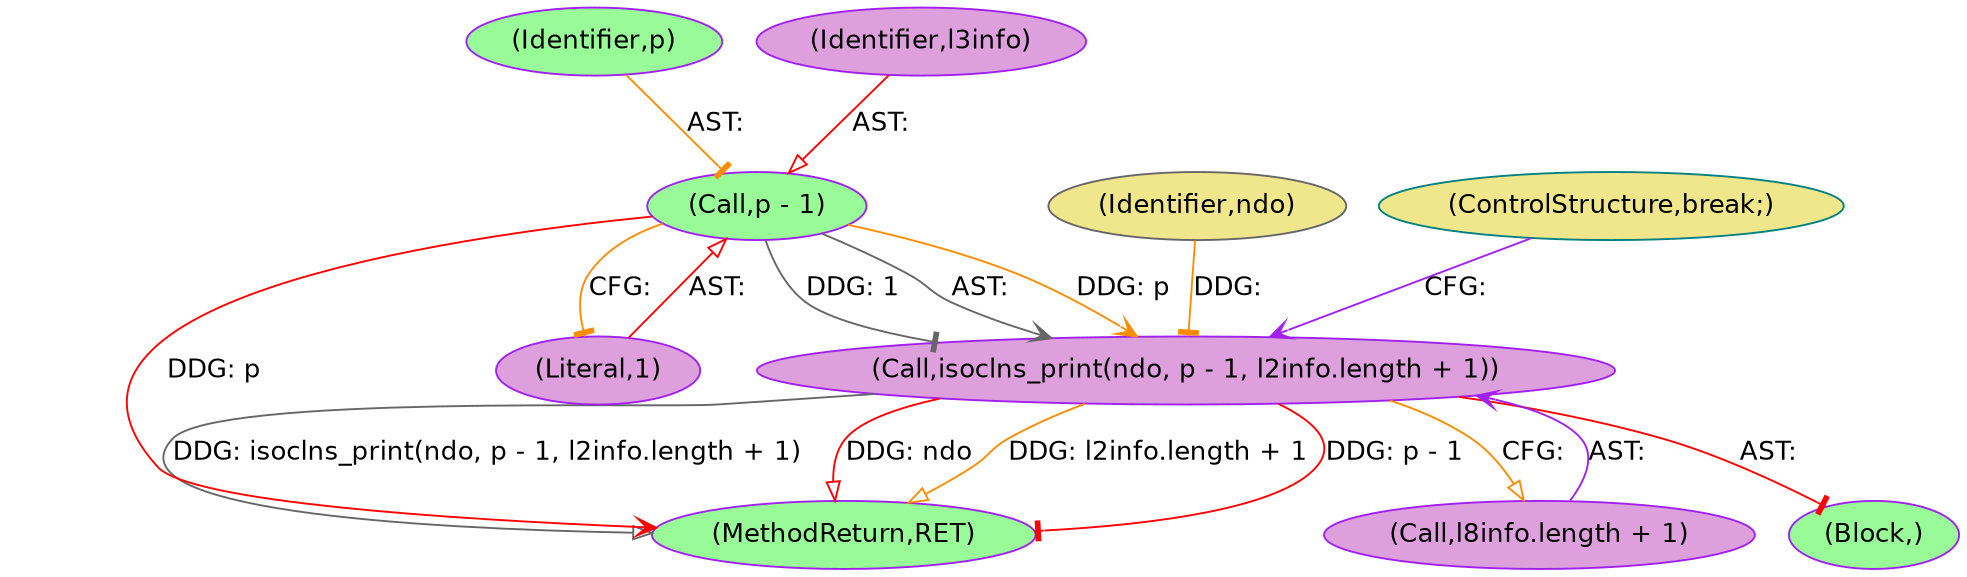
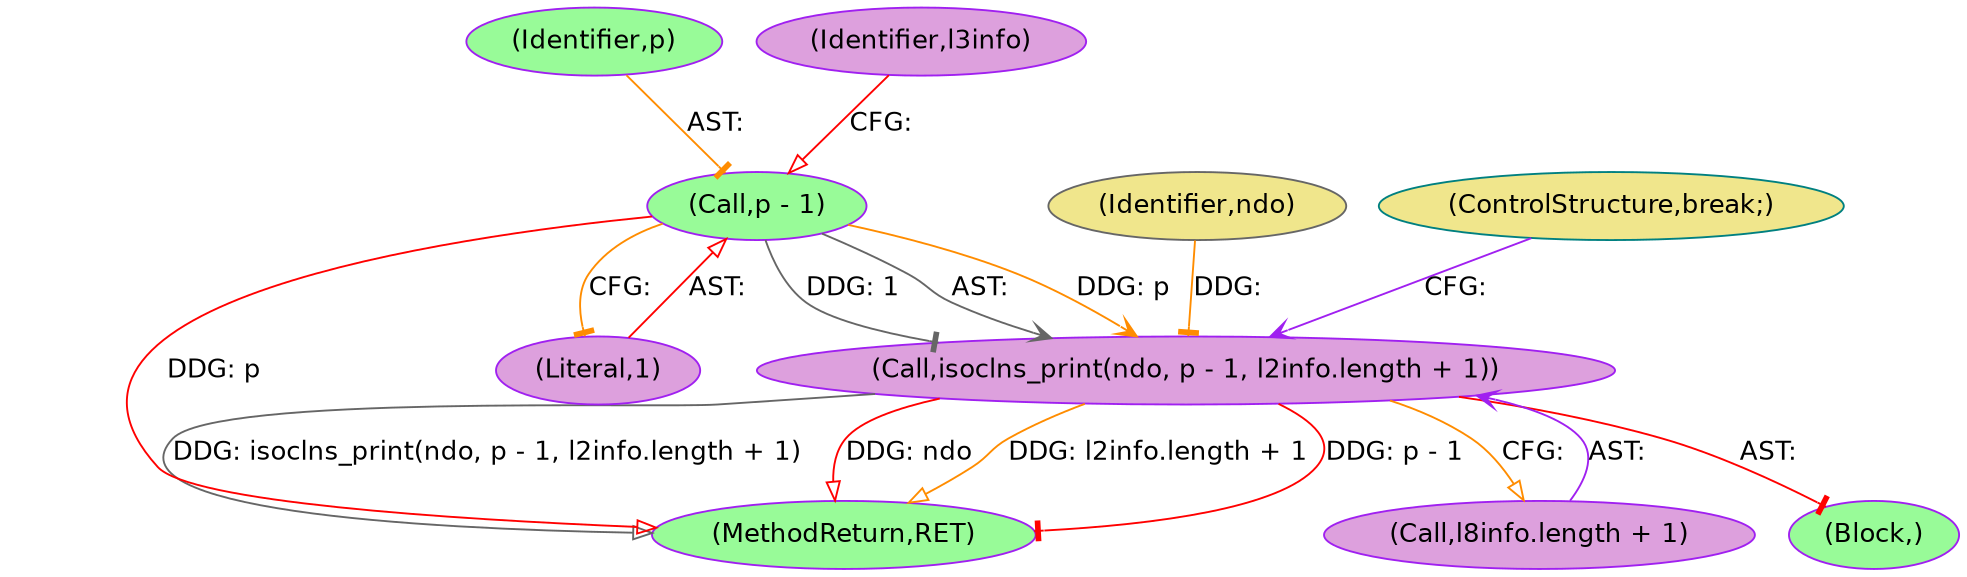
(885, 124) -> (885, 124)
(133, 391) -> (133, 391)
